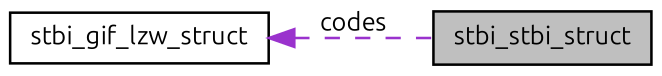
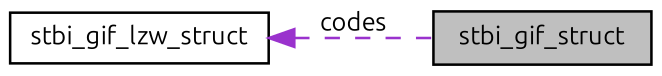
(542, 38) -> (542, 38)
